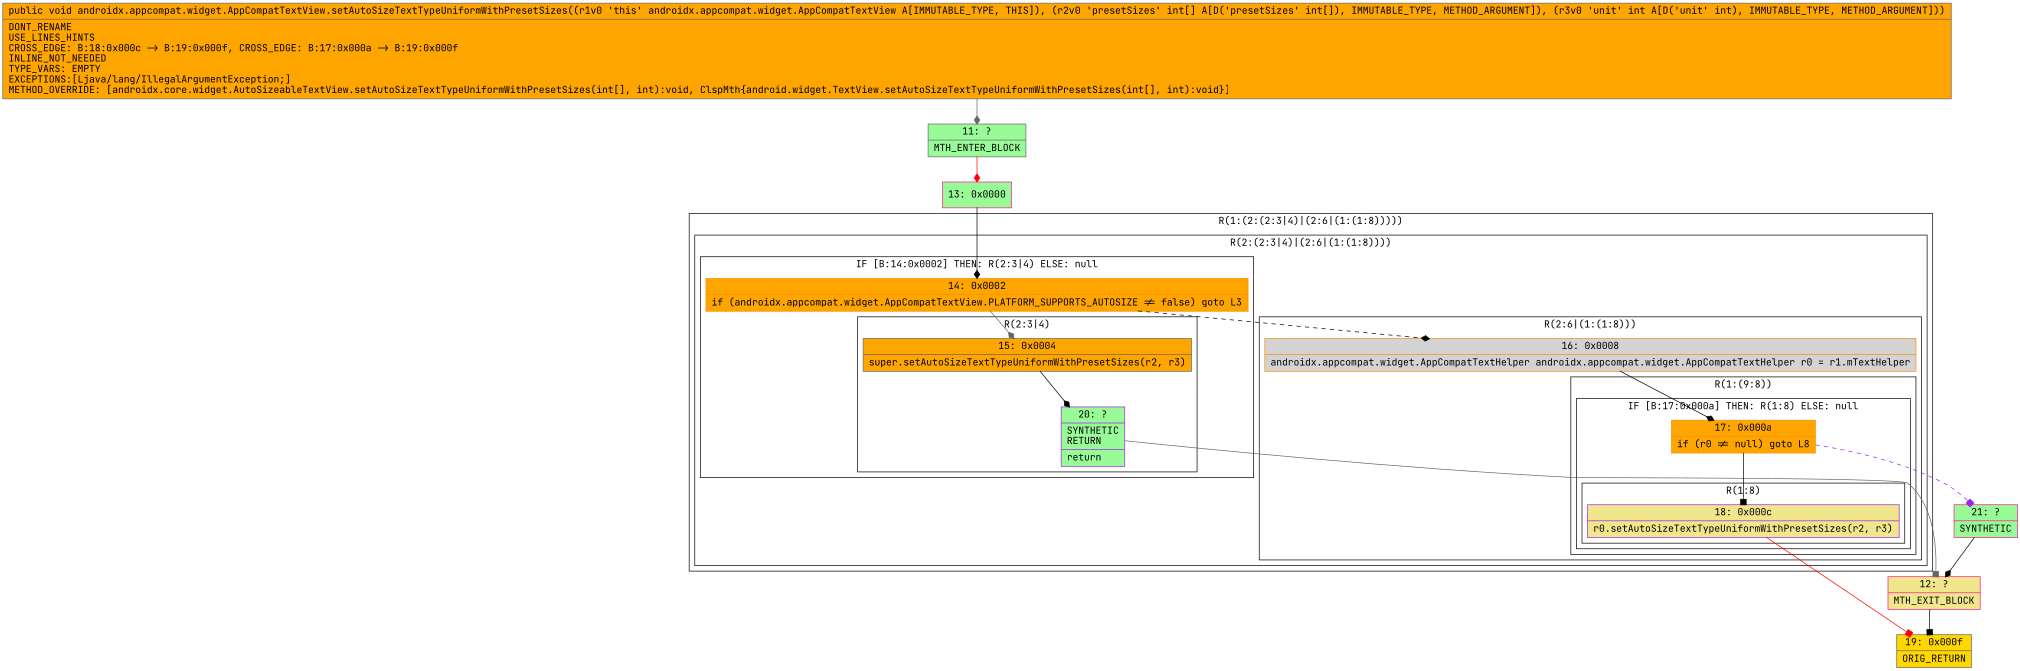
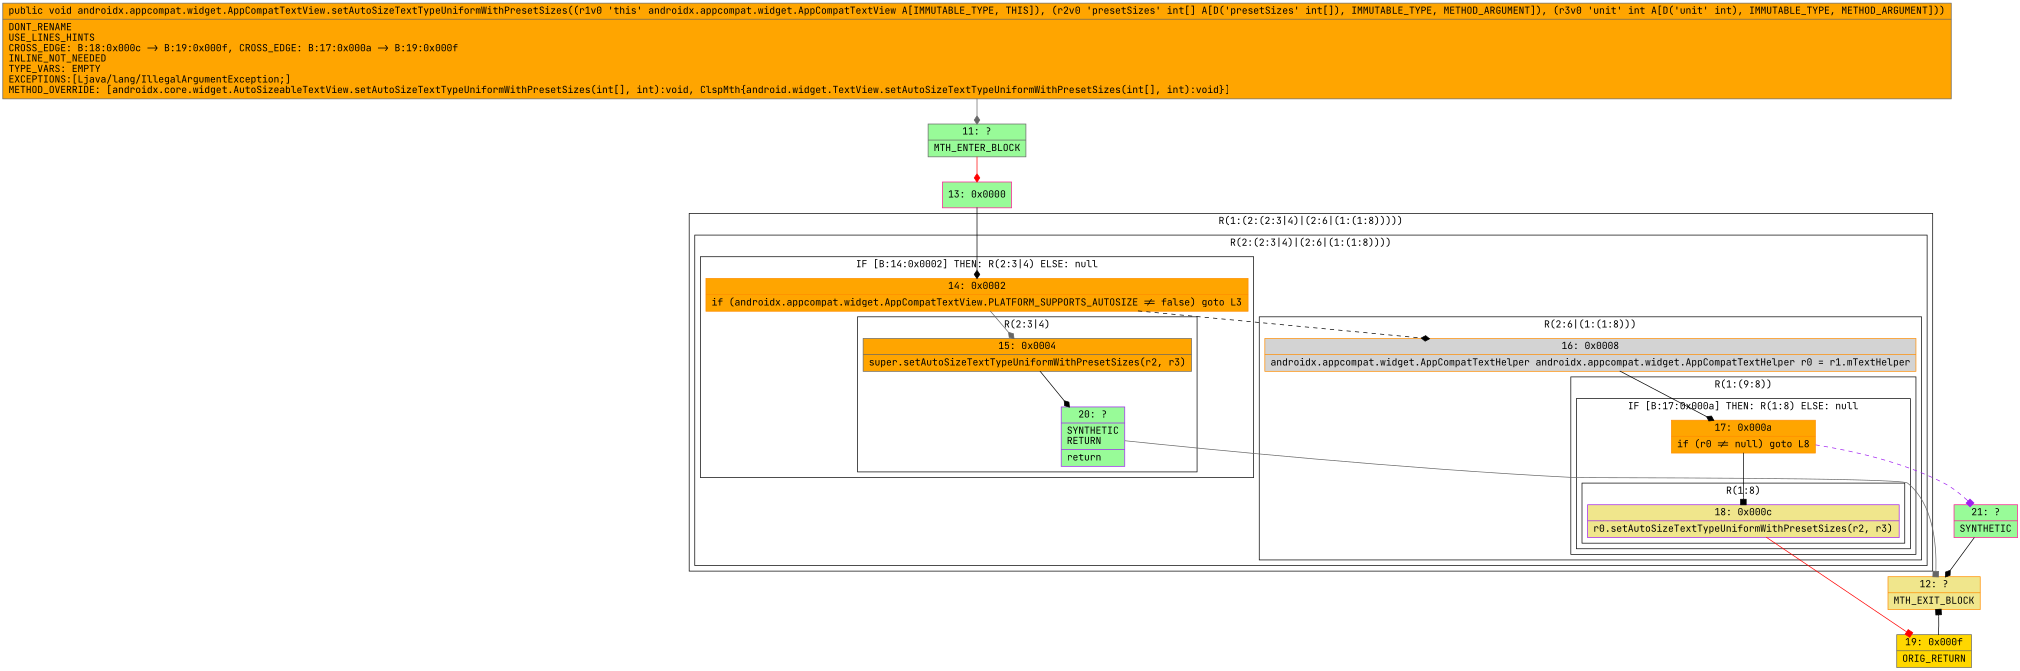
(1934, 593) -> (1934, 593)
(1929, 619) -> (1939, 626)
